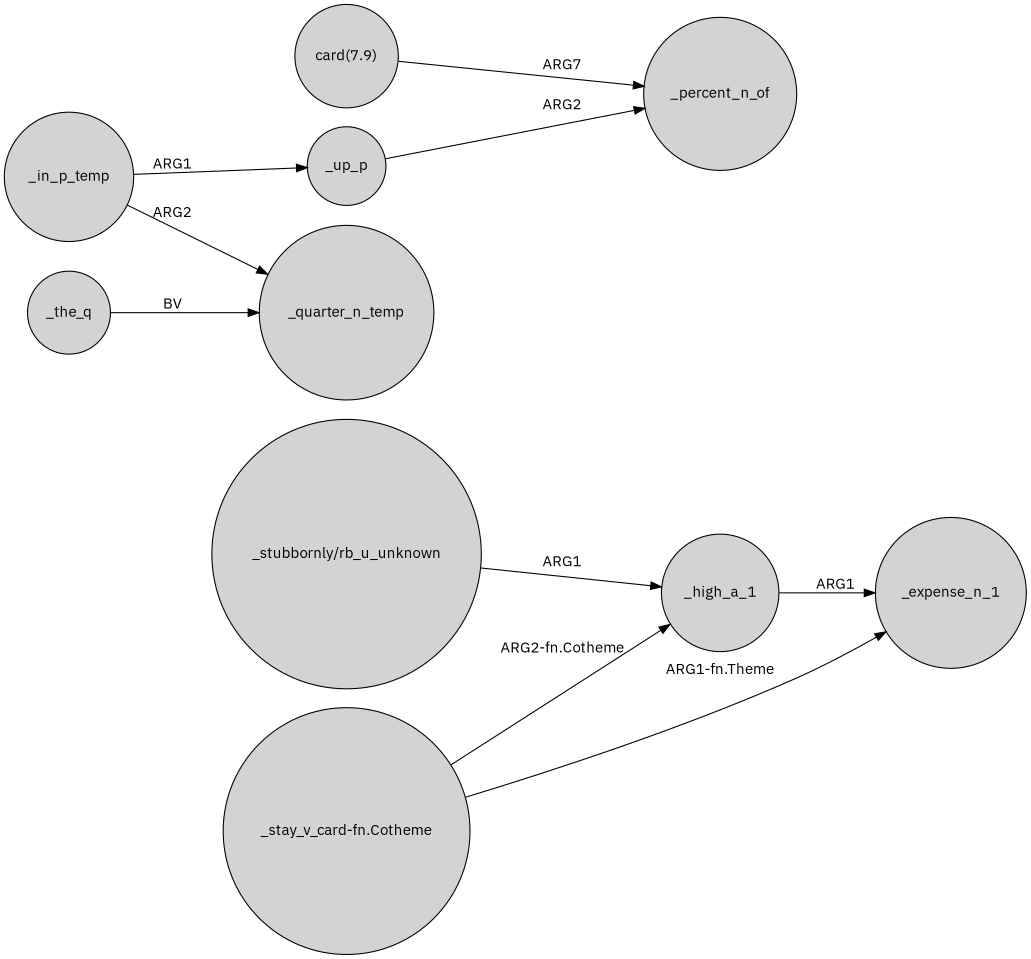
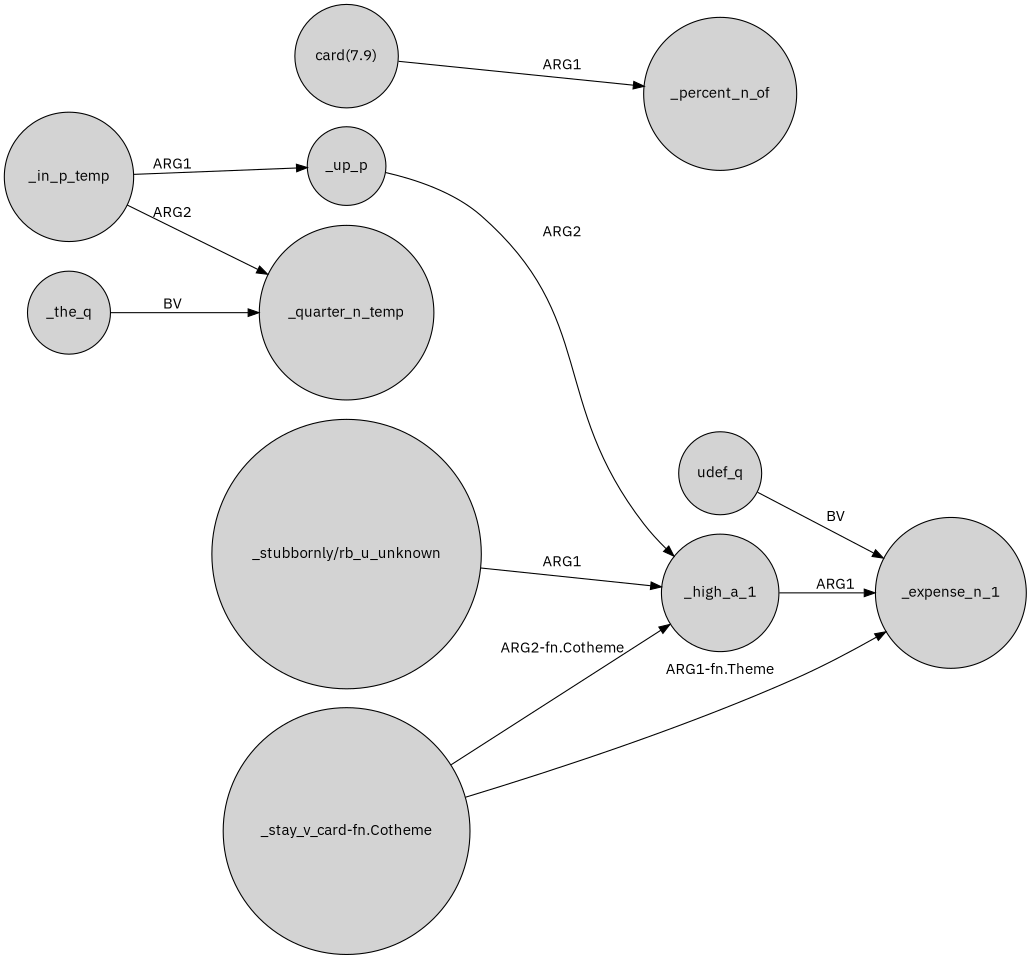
(562, 65) -> (562, 65)
(510, 135) -> (560, 330)
none -> (720, 473)
